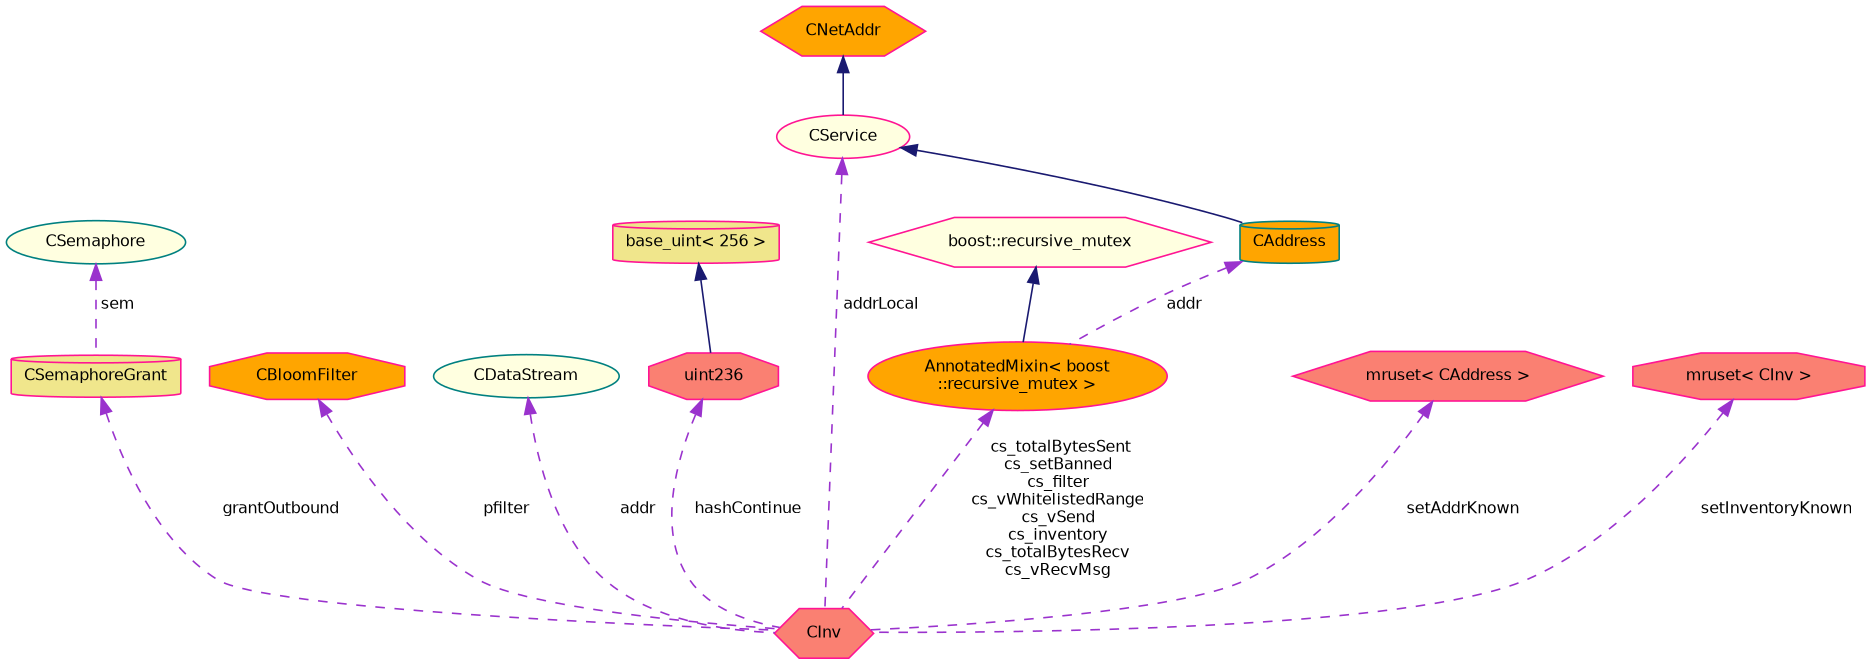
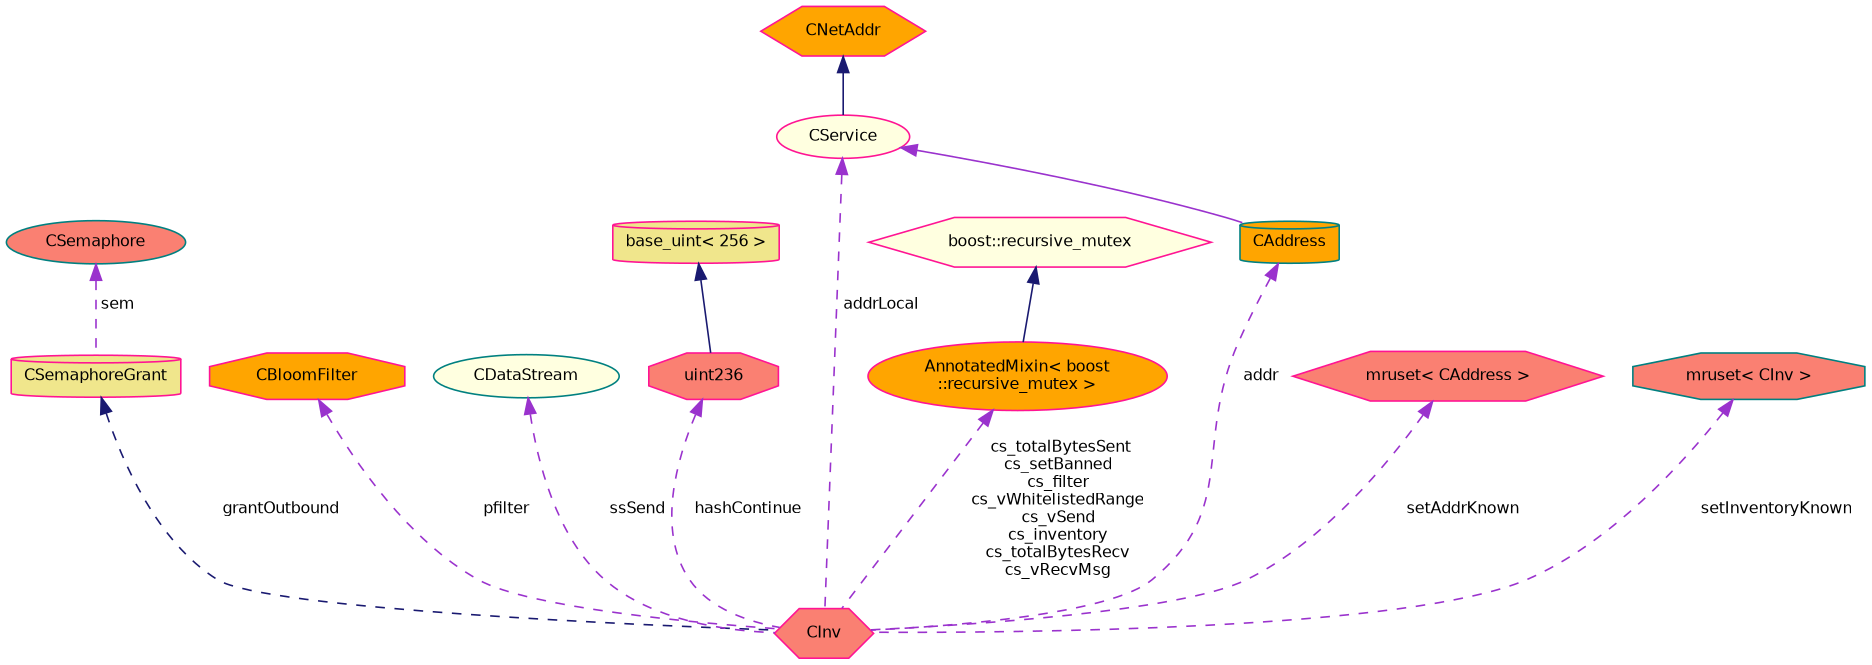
(1081, 182) -> (1081, 182)
(96, 242) -> (96, 242)
(1146, 303) -> (1167, 565)
(1749, 376) -> (1749, 376)
(635, 509) -> (635, 509)
(394, 608) -> (394, 608)
